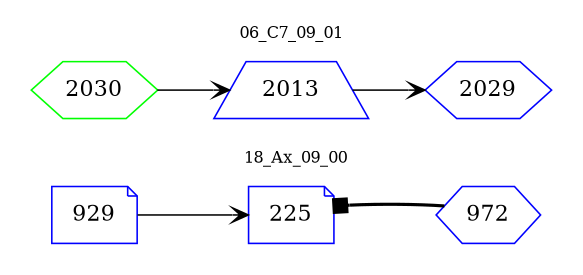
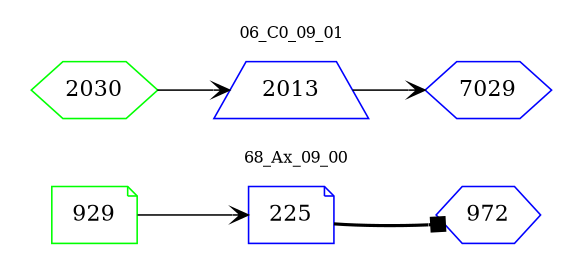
(292, 34) -> (292, 34)
(488, 90) -> (488, 90)
(296, 159) -> (296, 159)
(397, 204) -> (381, 226)
(94, 215) -> (94, 215)
